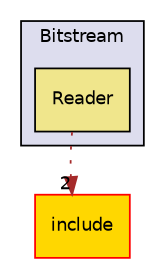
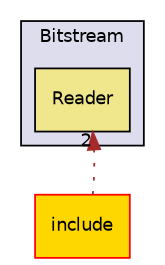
(71, 157) -> (94, 172)
